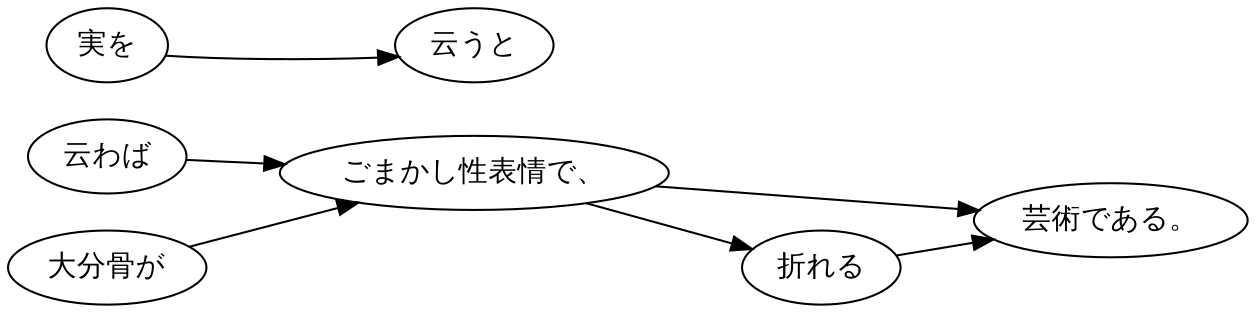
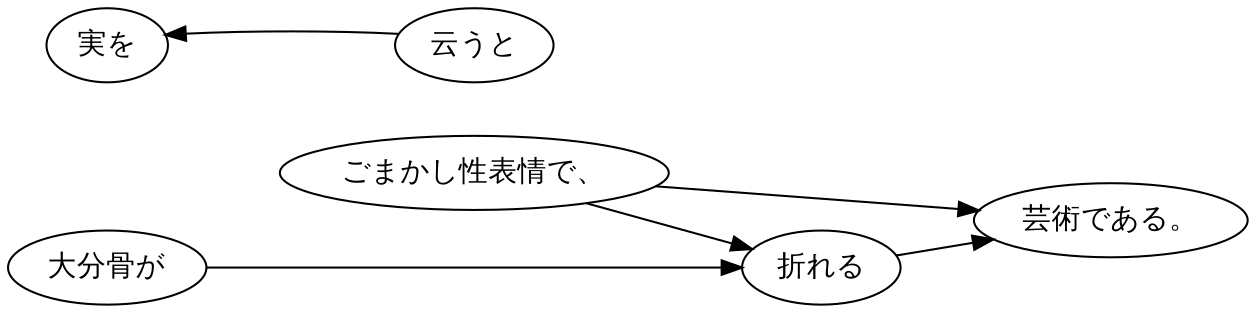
(271, 59) -> (292, 31)
(107, 156) -> none
(264, 227) -> (464, 268)
